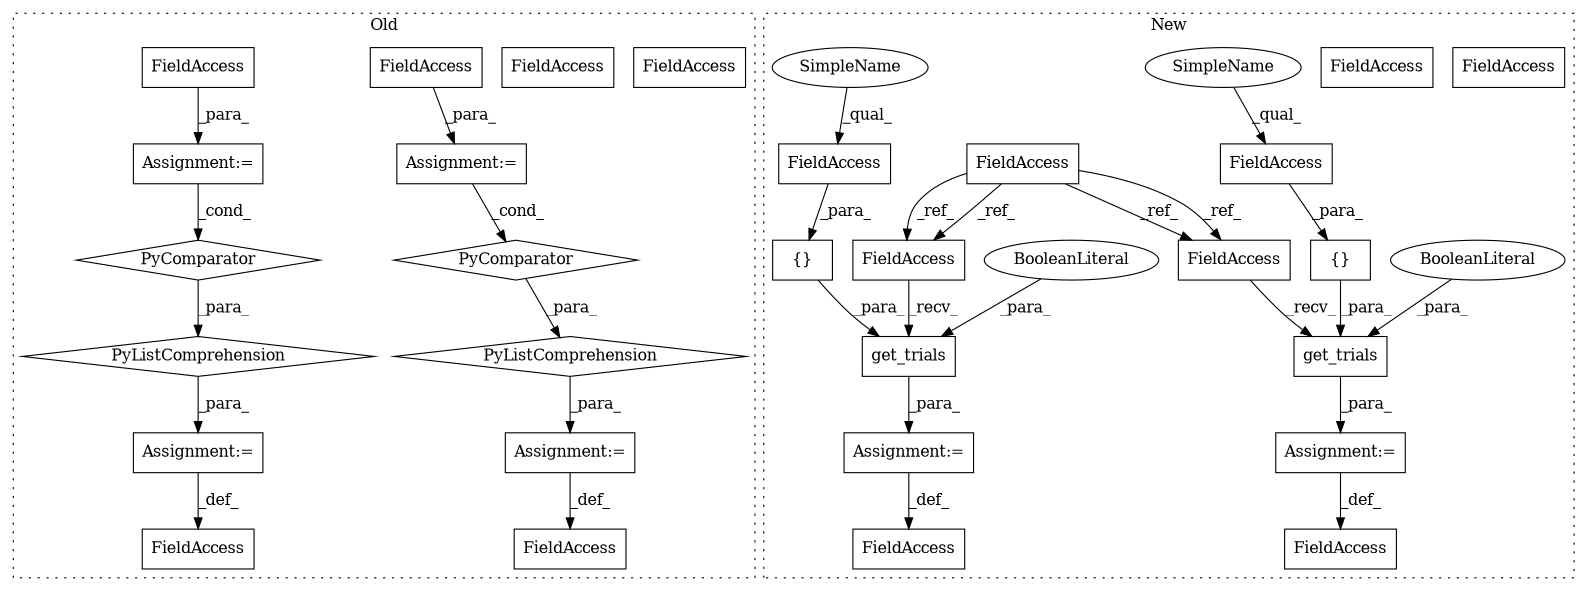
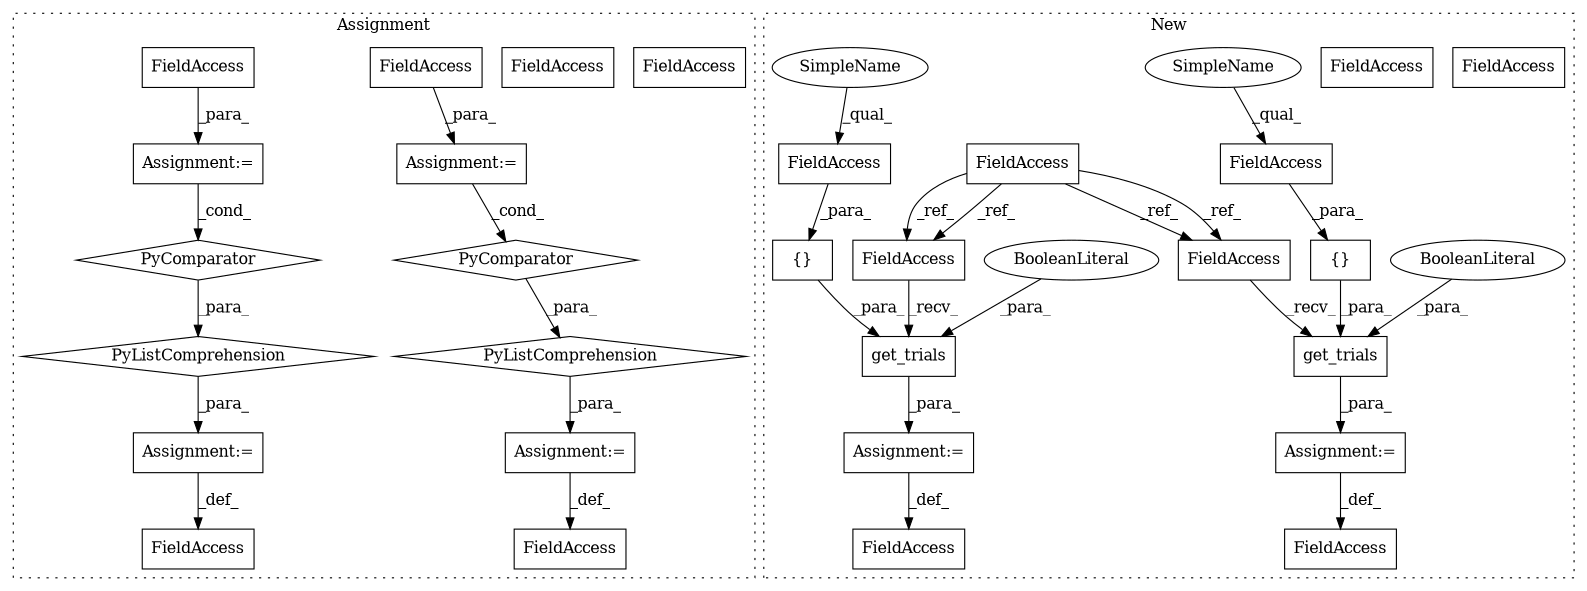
(384, 26) -> (384, 26)
